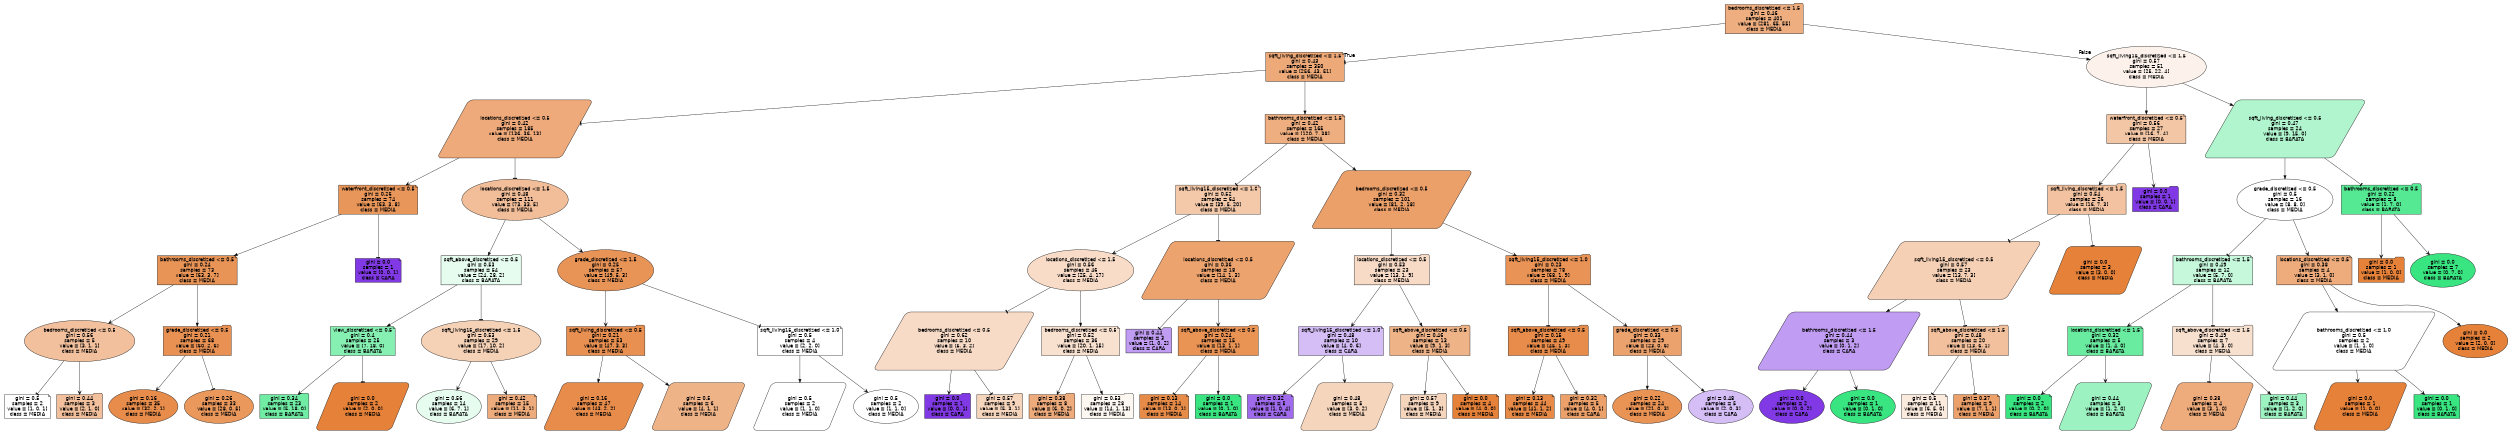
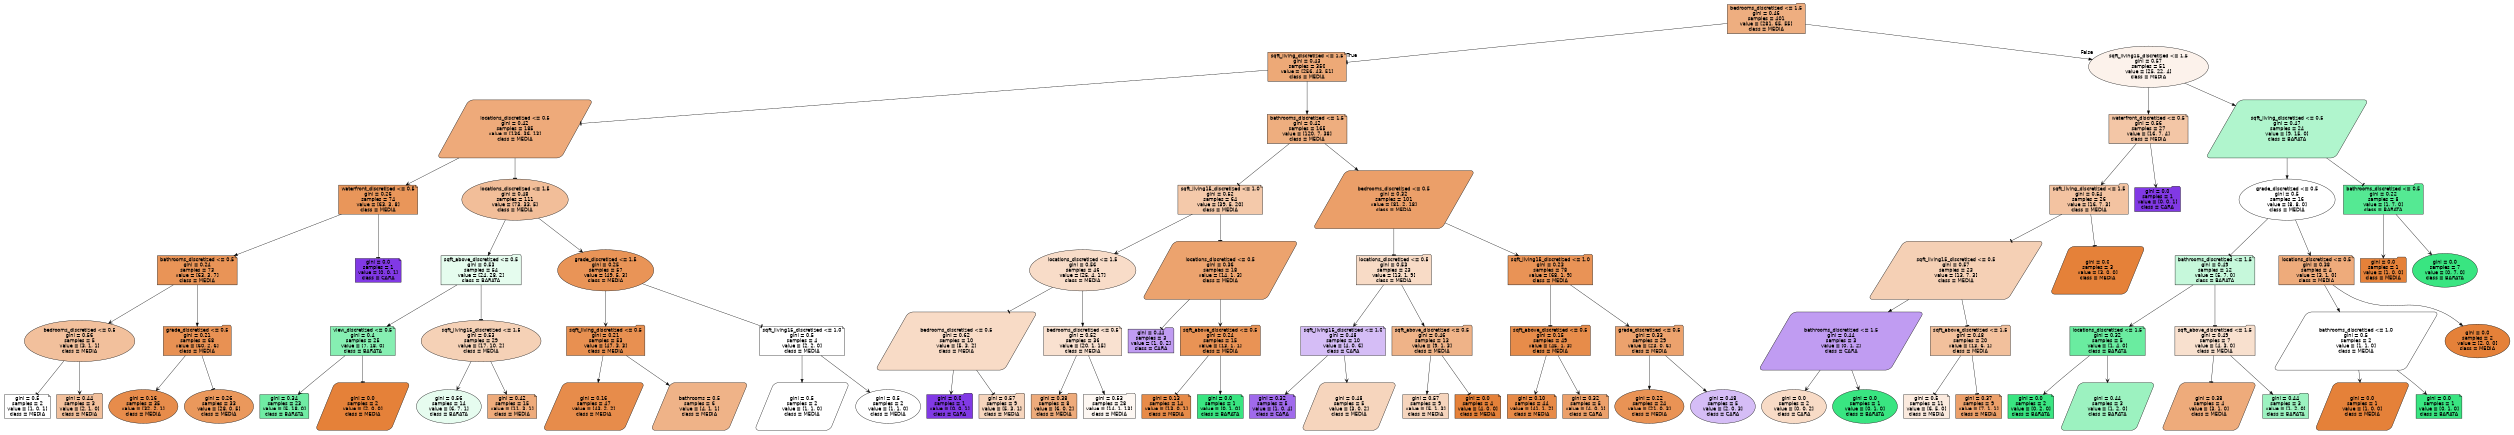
(698, 406) -> (699, 406)
(1530, 406) -> (1532, 406)
(1792, 406) -> (1794, 406)
